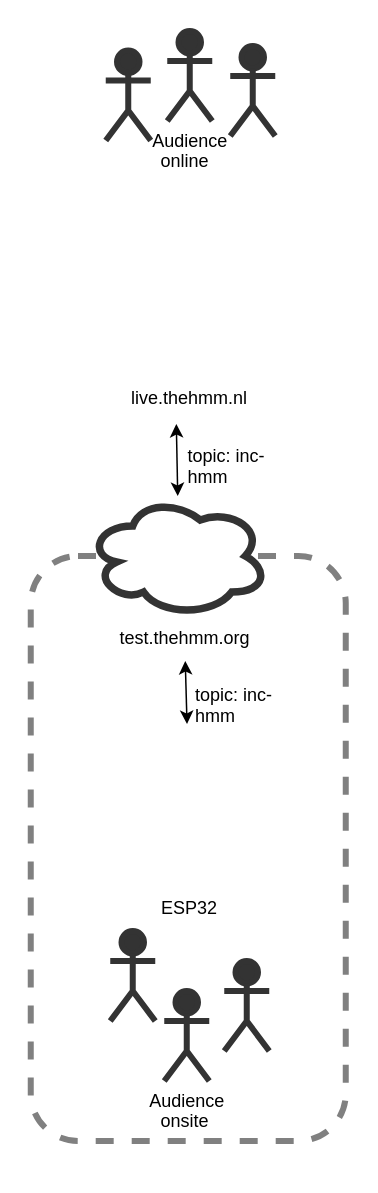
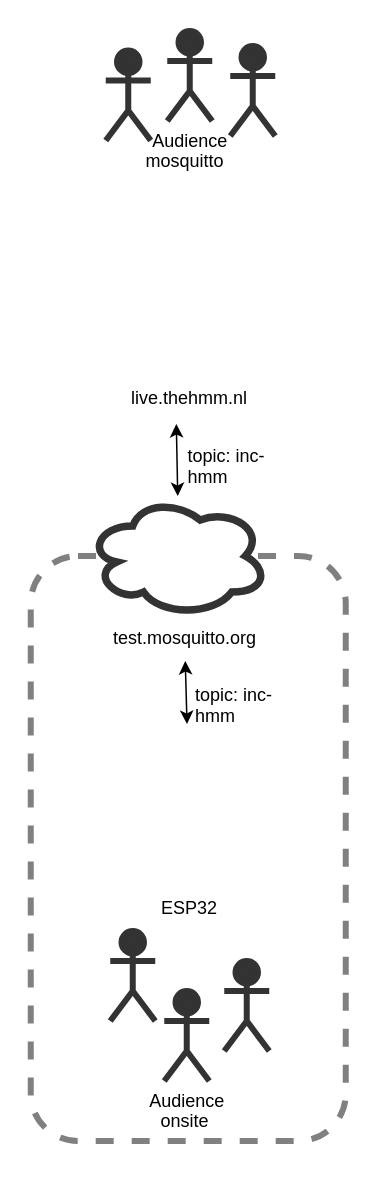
(185, 162) -> (185, 162)
(185, 638) -> (185, 638)
